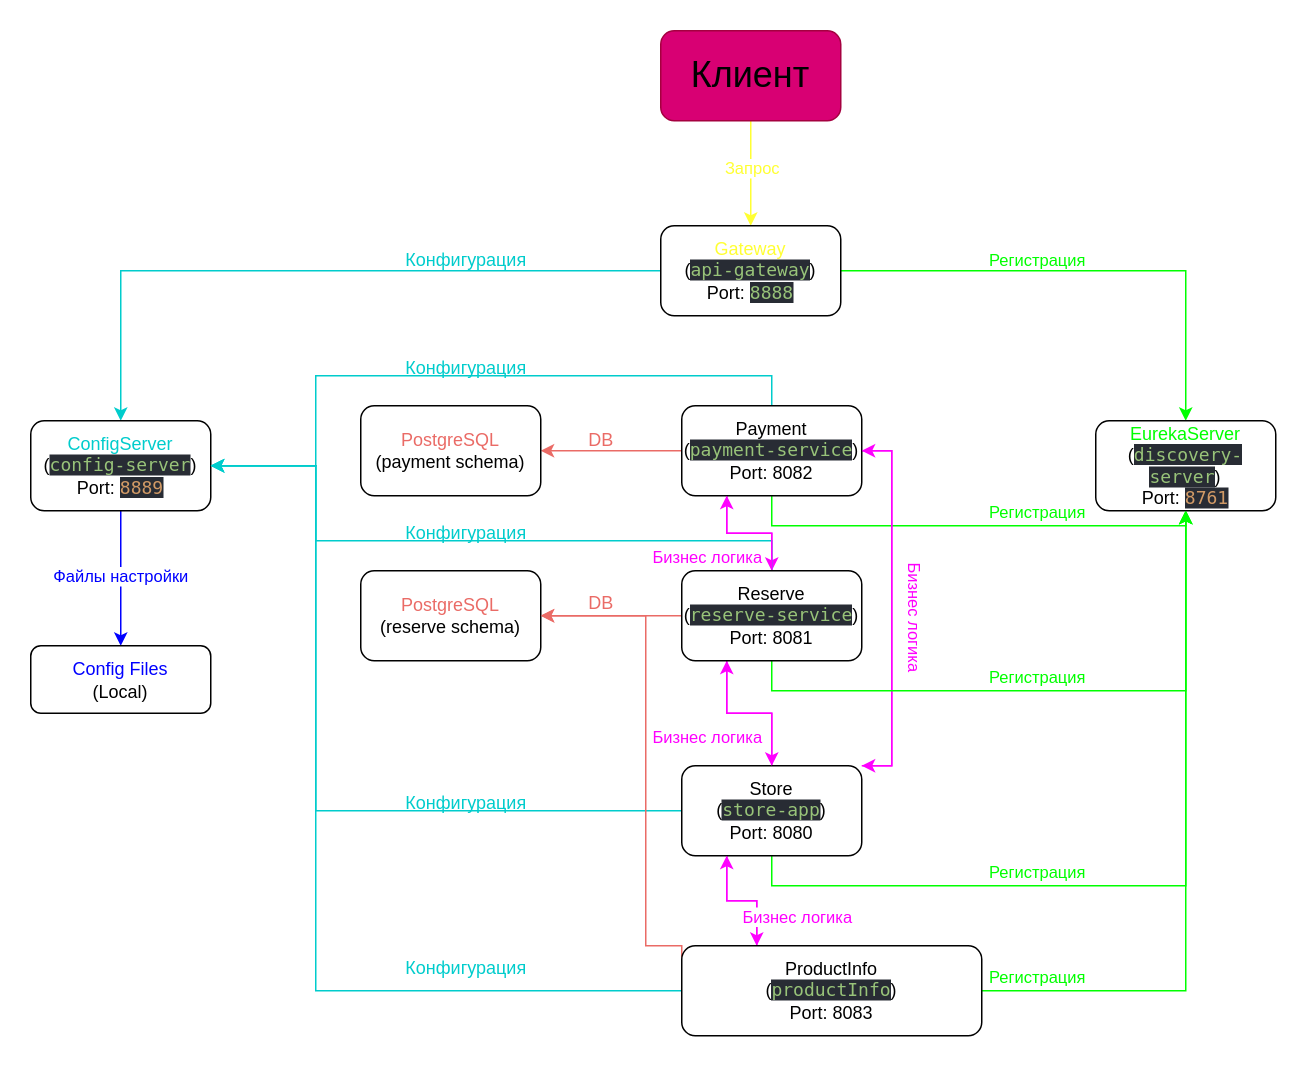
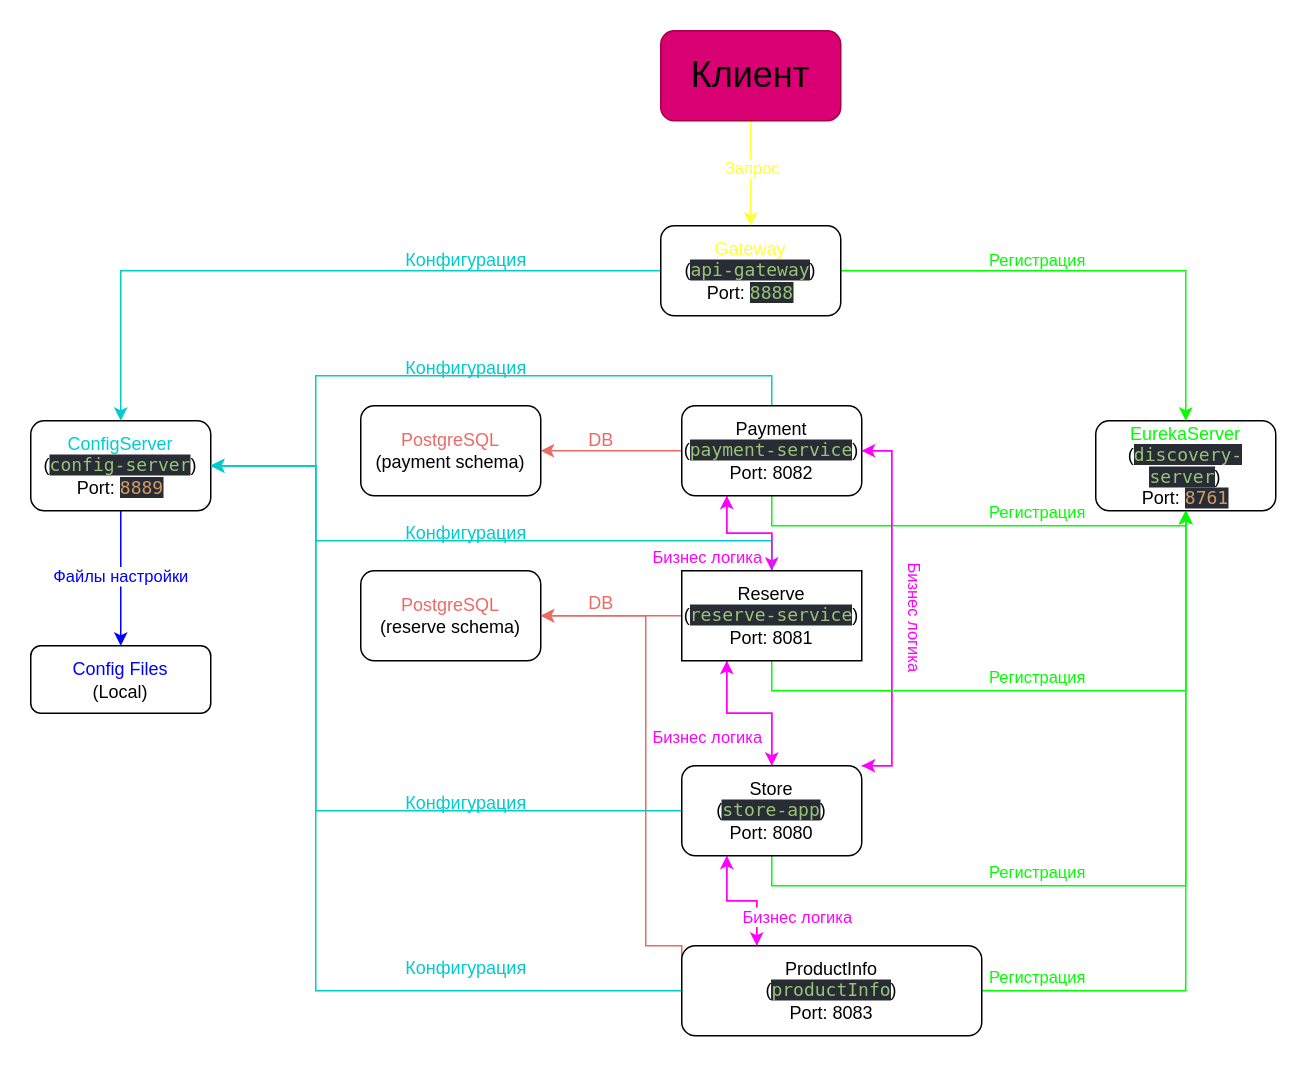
(772, 616) -> (772, 616)
